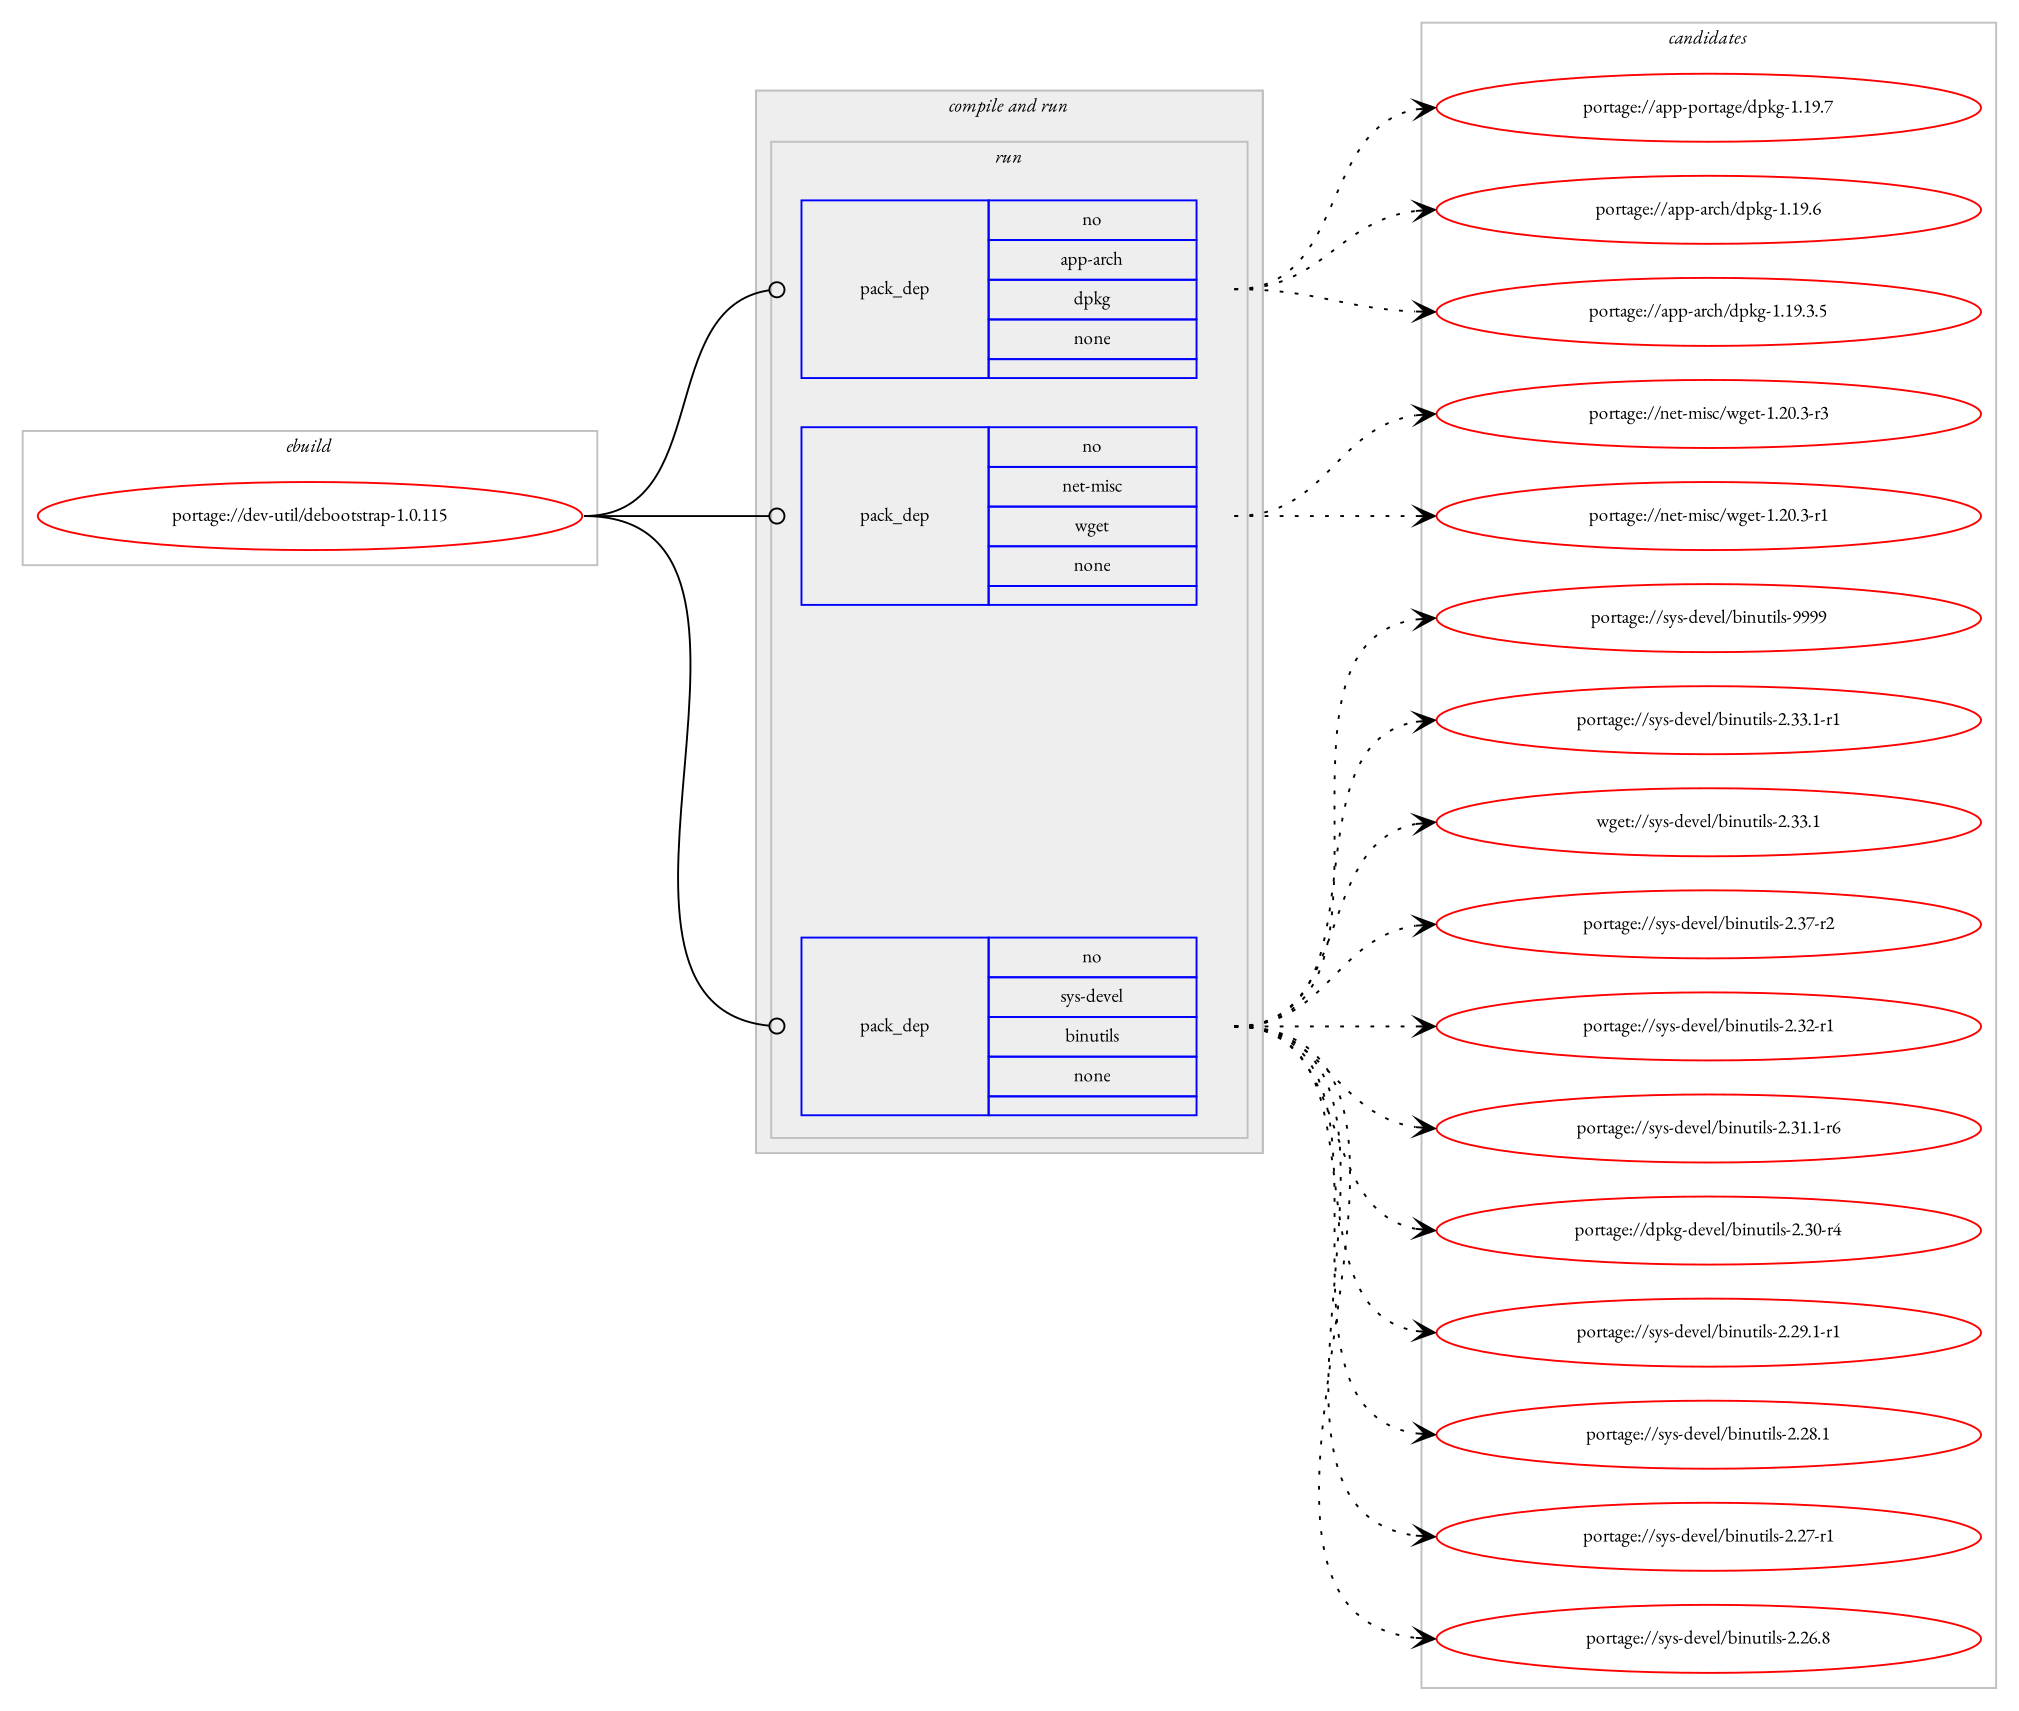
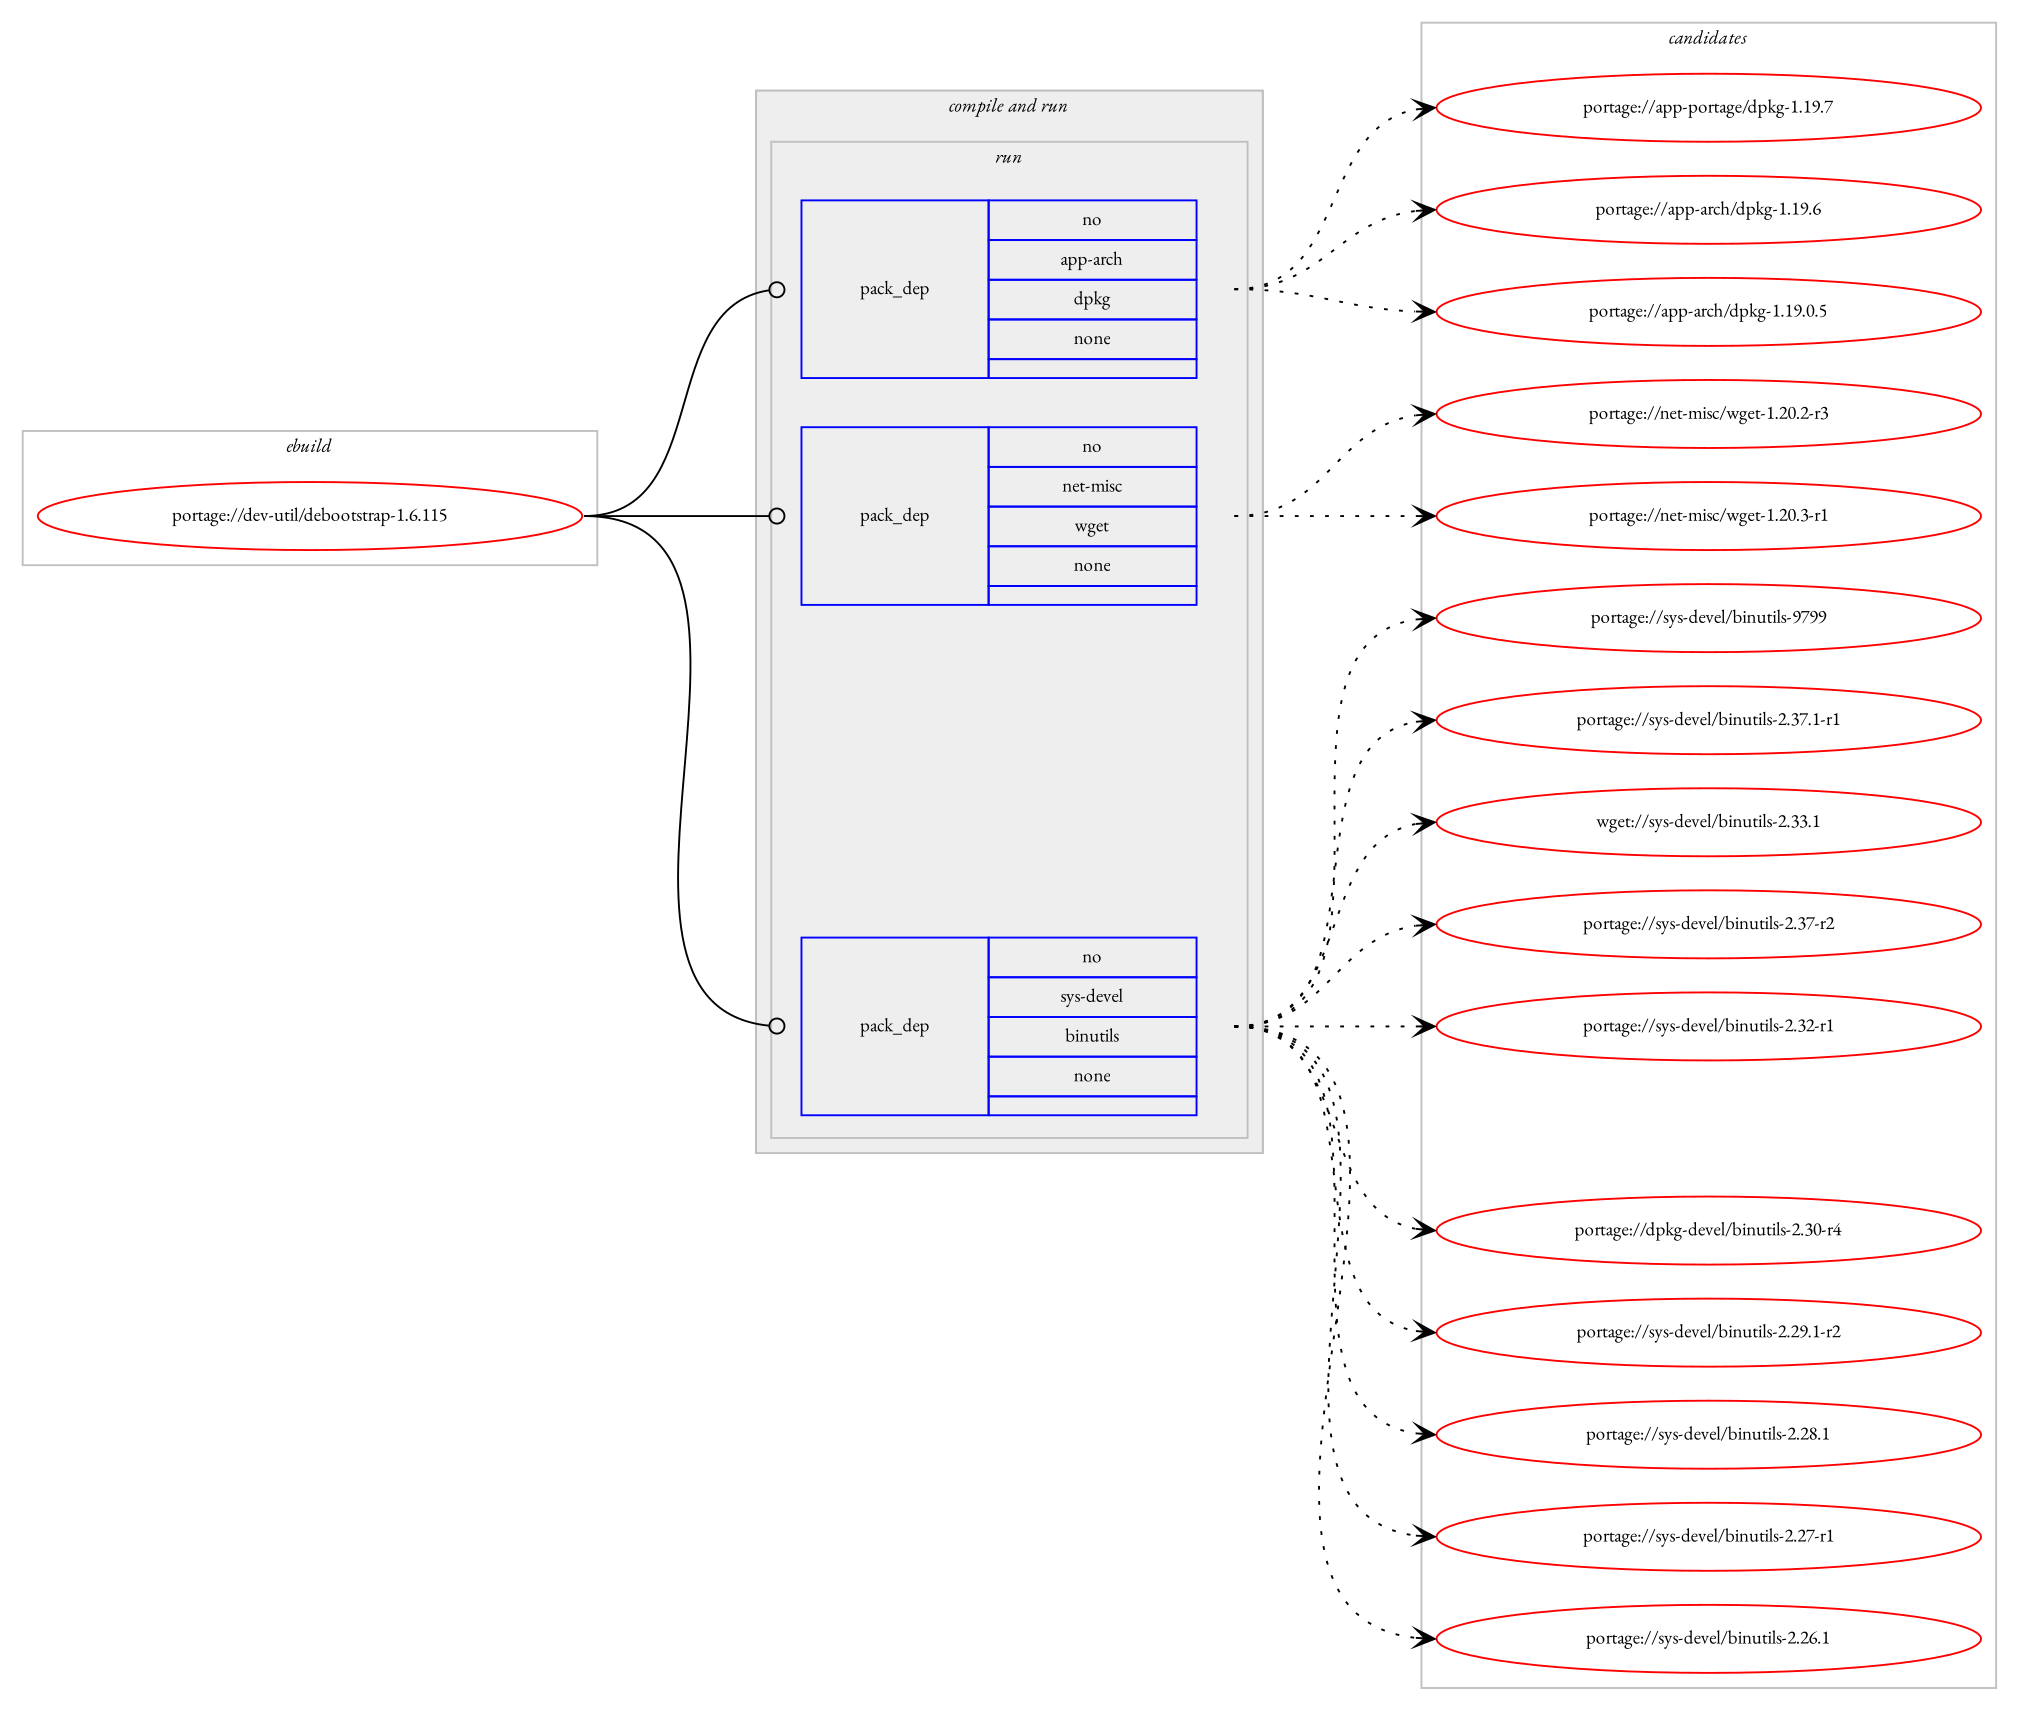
(1709, 312) -> (1709, 312)
(1709, 414) -> (1709, 414)
(310, 516) -> (310, 516)
(1709, 618) -> (1709, 618)
(1709, 720) -> (1709, 720)
(1709, 1128) -> none
(1709, 1333) -> (1709, 1333)
(1709, 1639) -> (1709, 1639)
